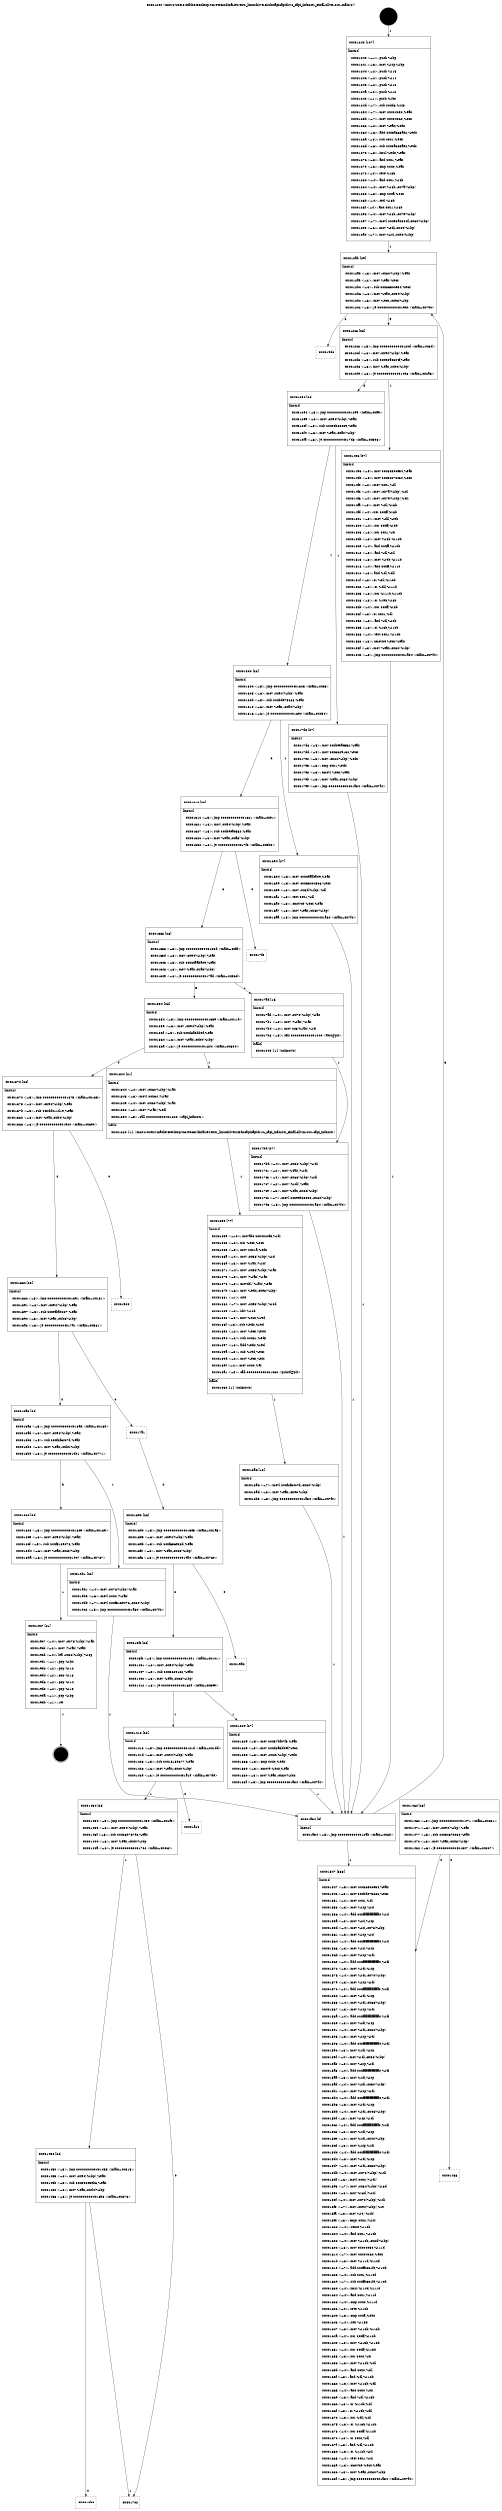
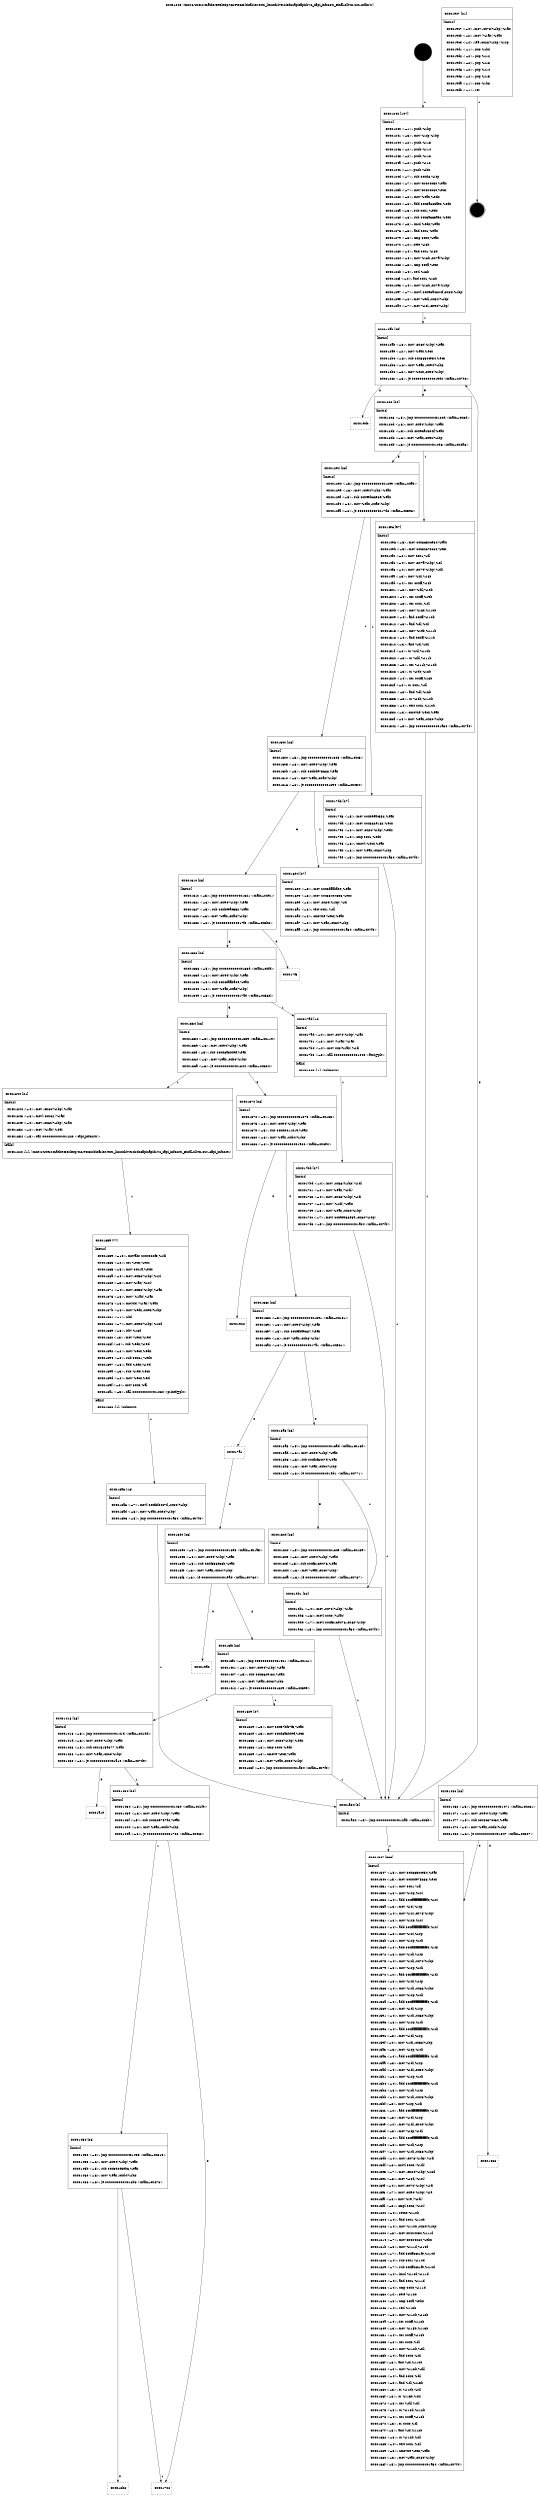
(351, 1366) -> none
(61, 1591) -> none
